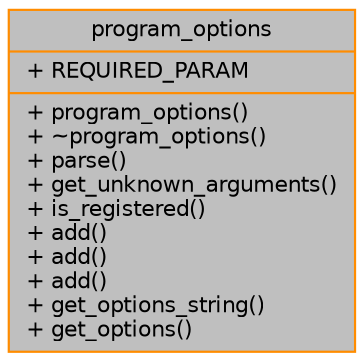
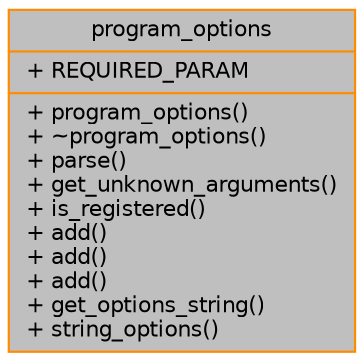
(110, 330) -> (123, 330)
